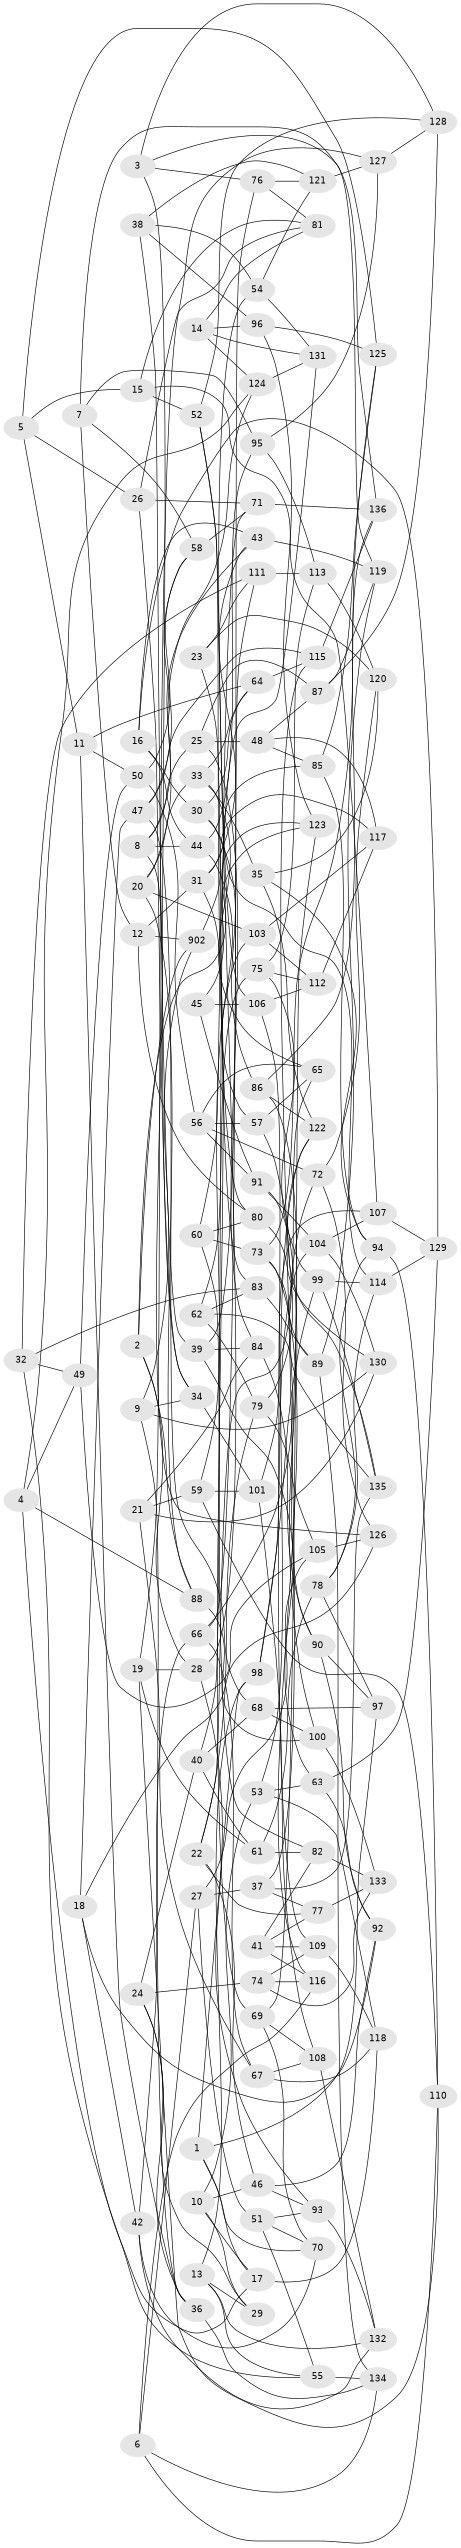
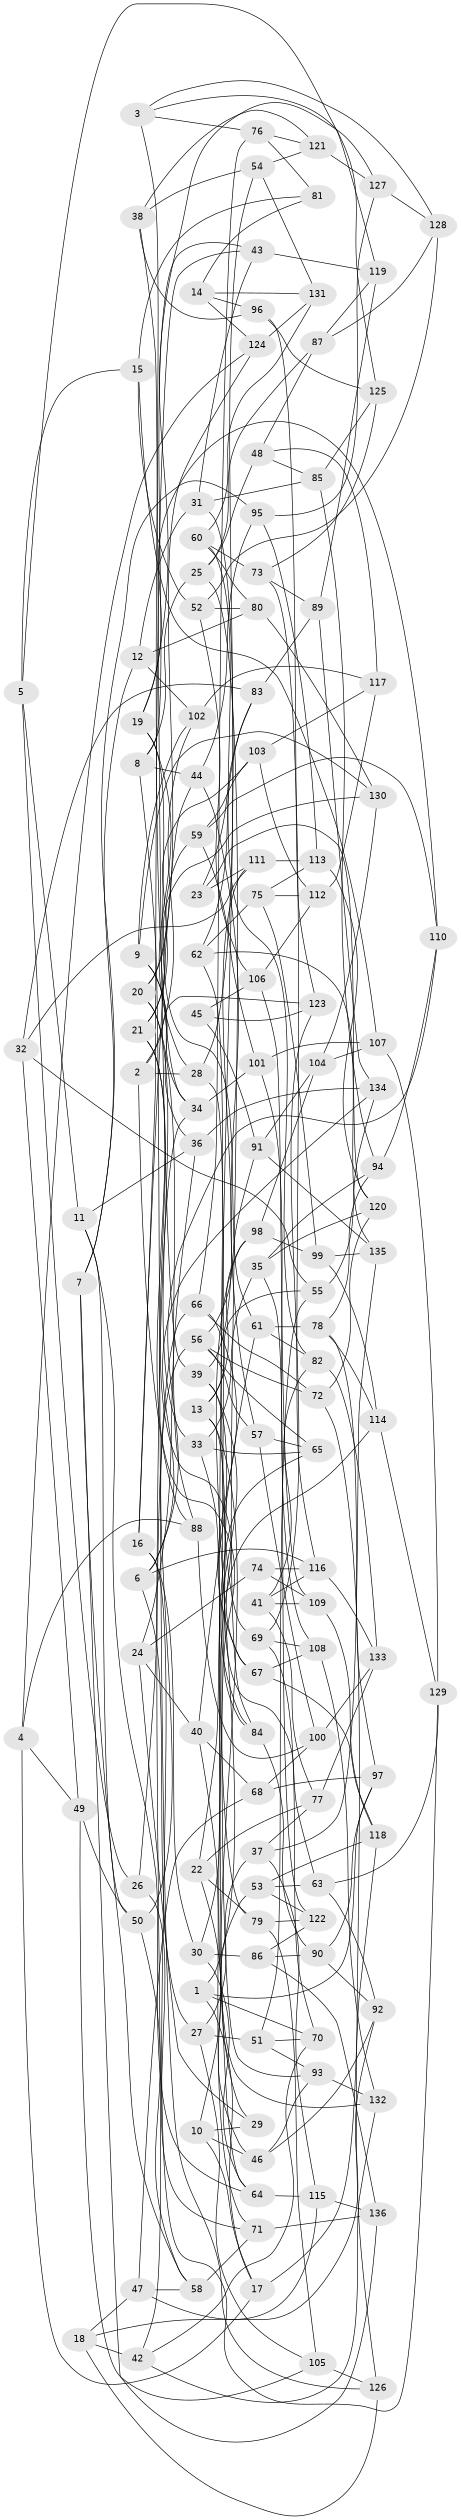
(171, 340) -> none
(197, 941) -> (197, 717)
(346, 1990) -> (352, 1609)
